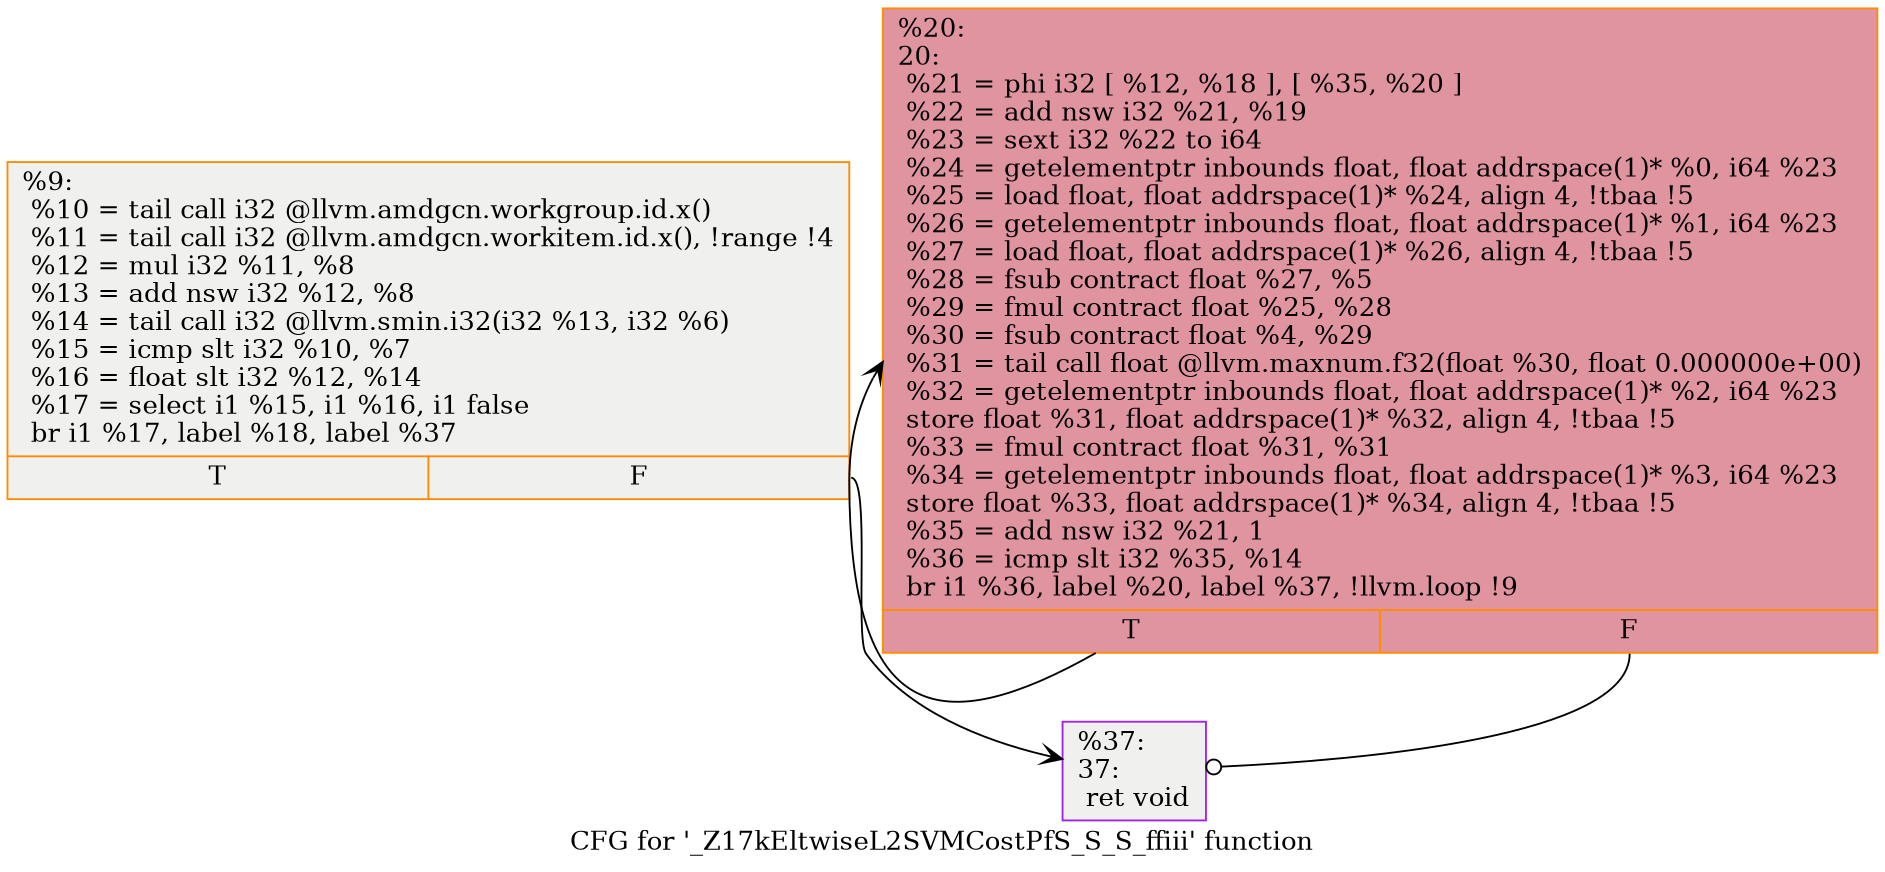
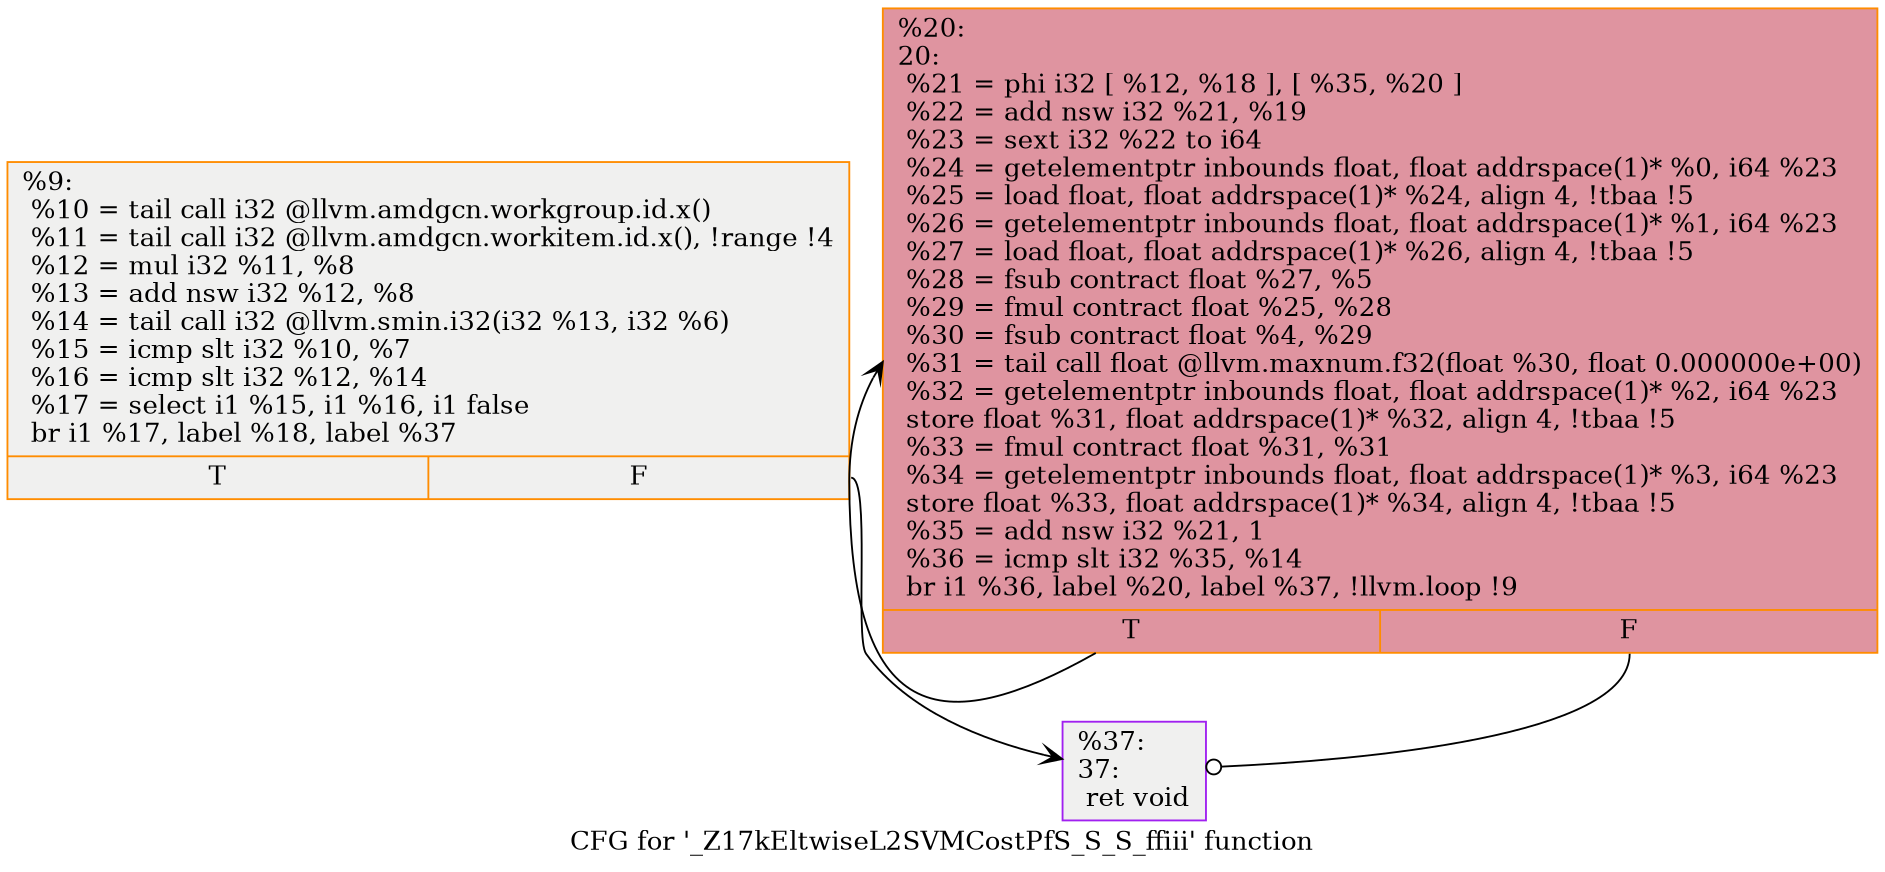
(223, 378) -> (225, 378)
